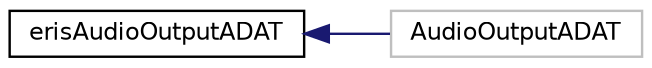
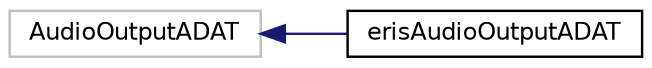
(360, 34) -> (316, 34)
